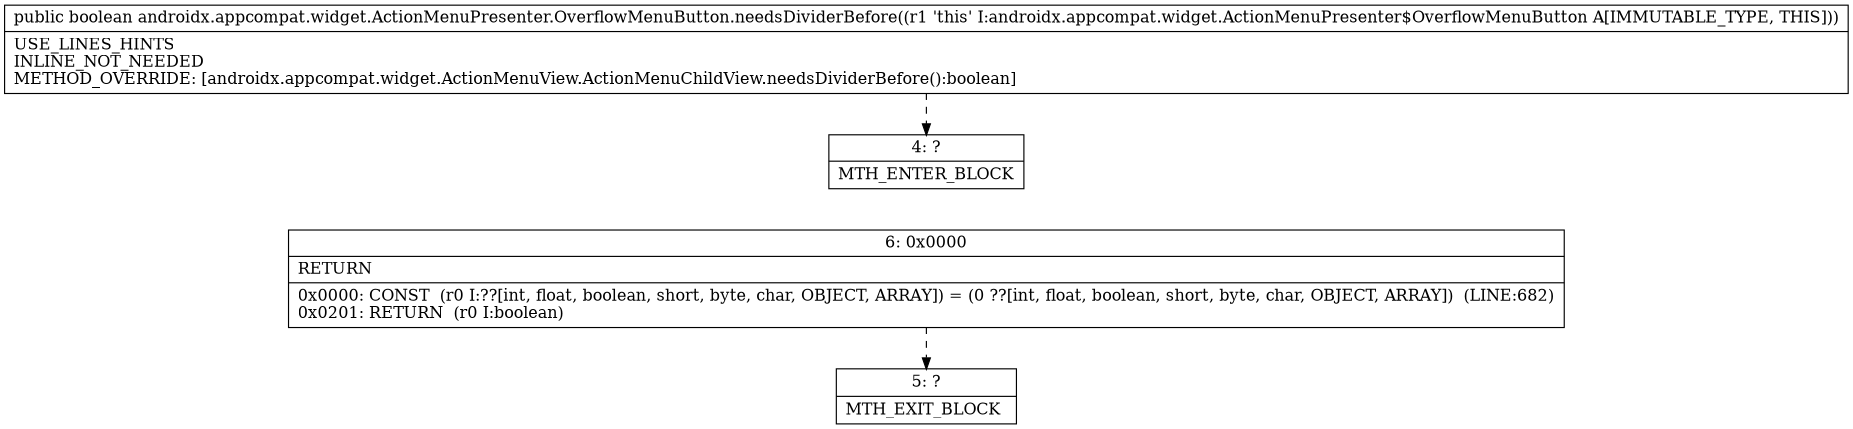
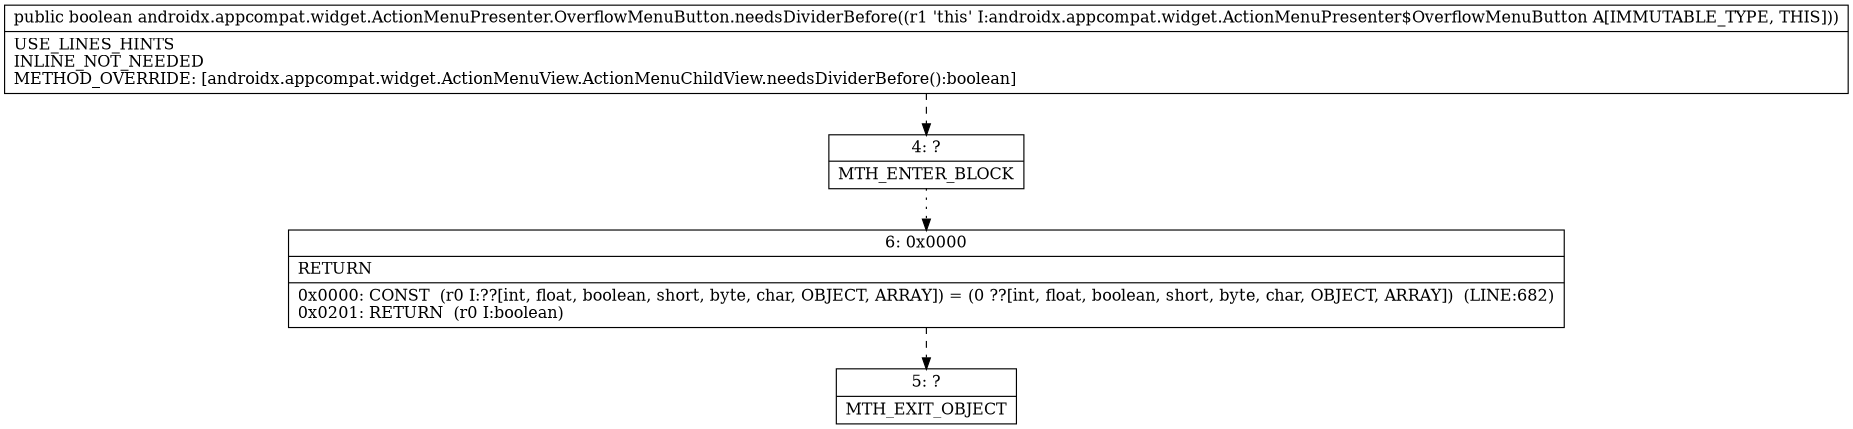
none -> (926, 204)
(924, 410) -> (926, 410)
